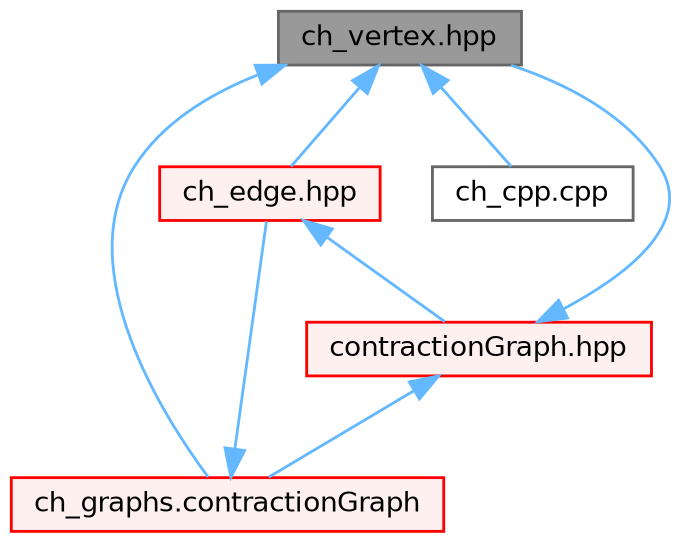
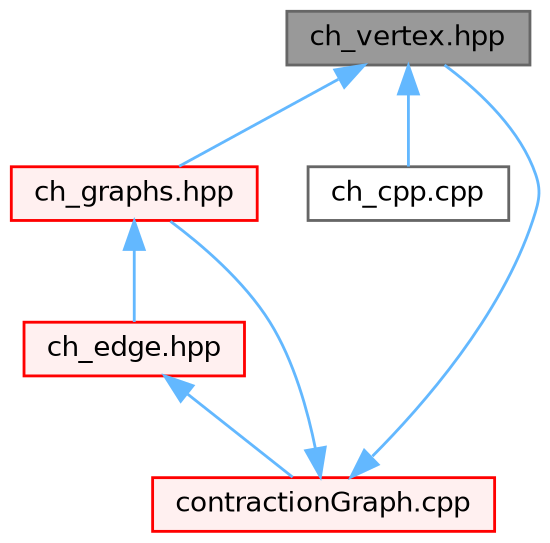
(325, 127) -> none
(479, 349) -> (324, 505)
(228, 505) -> (134, 194)
